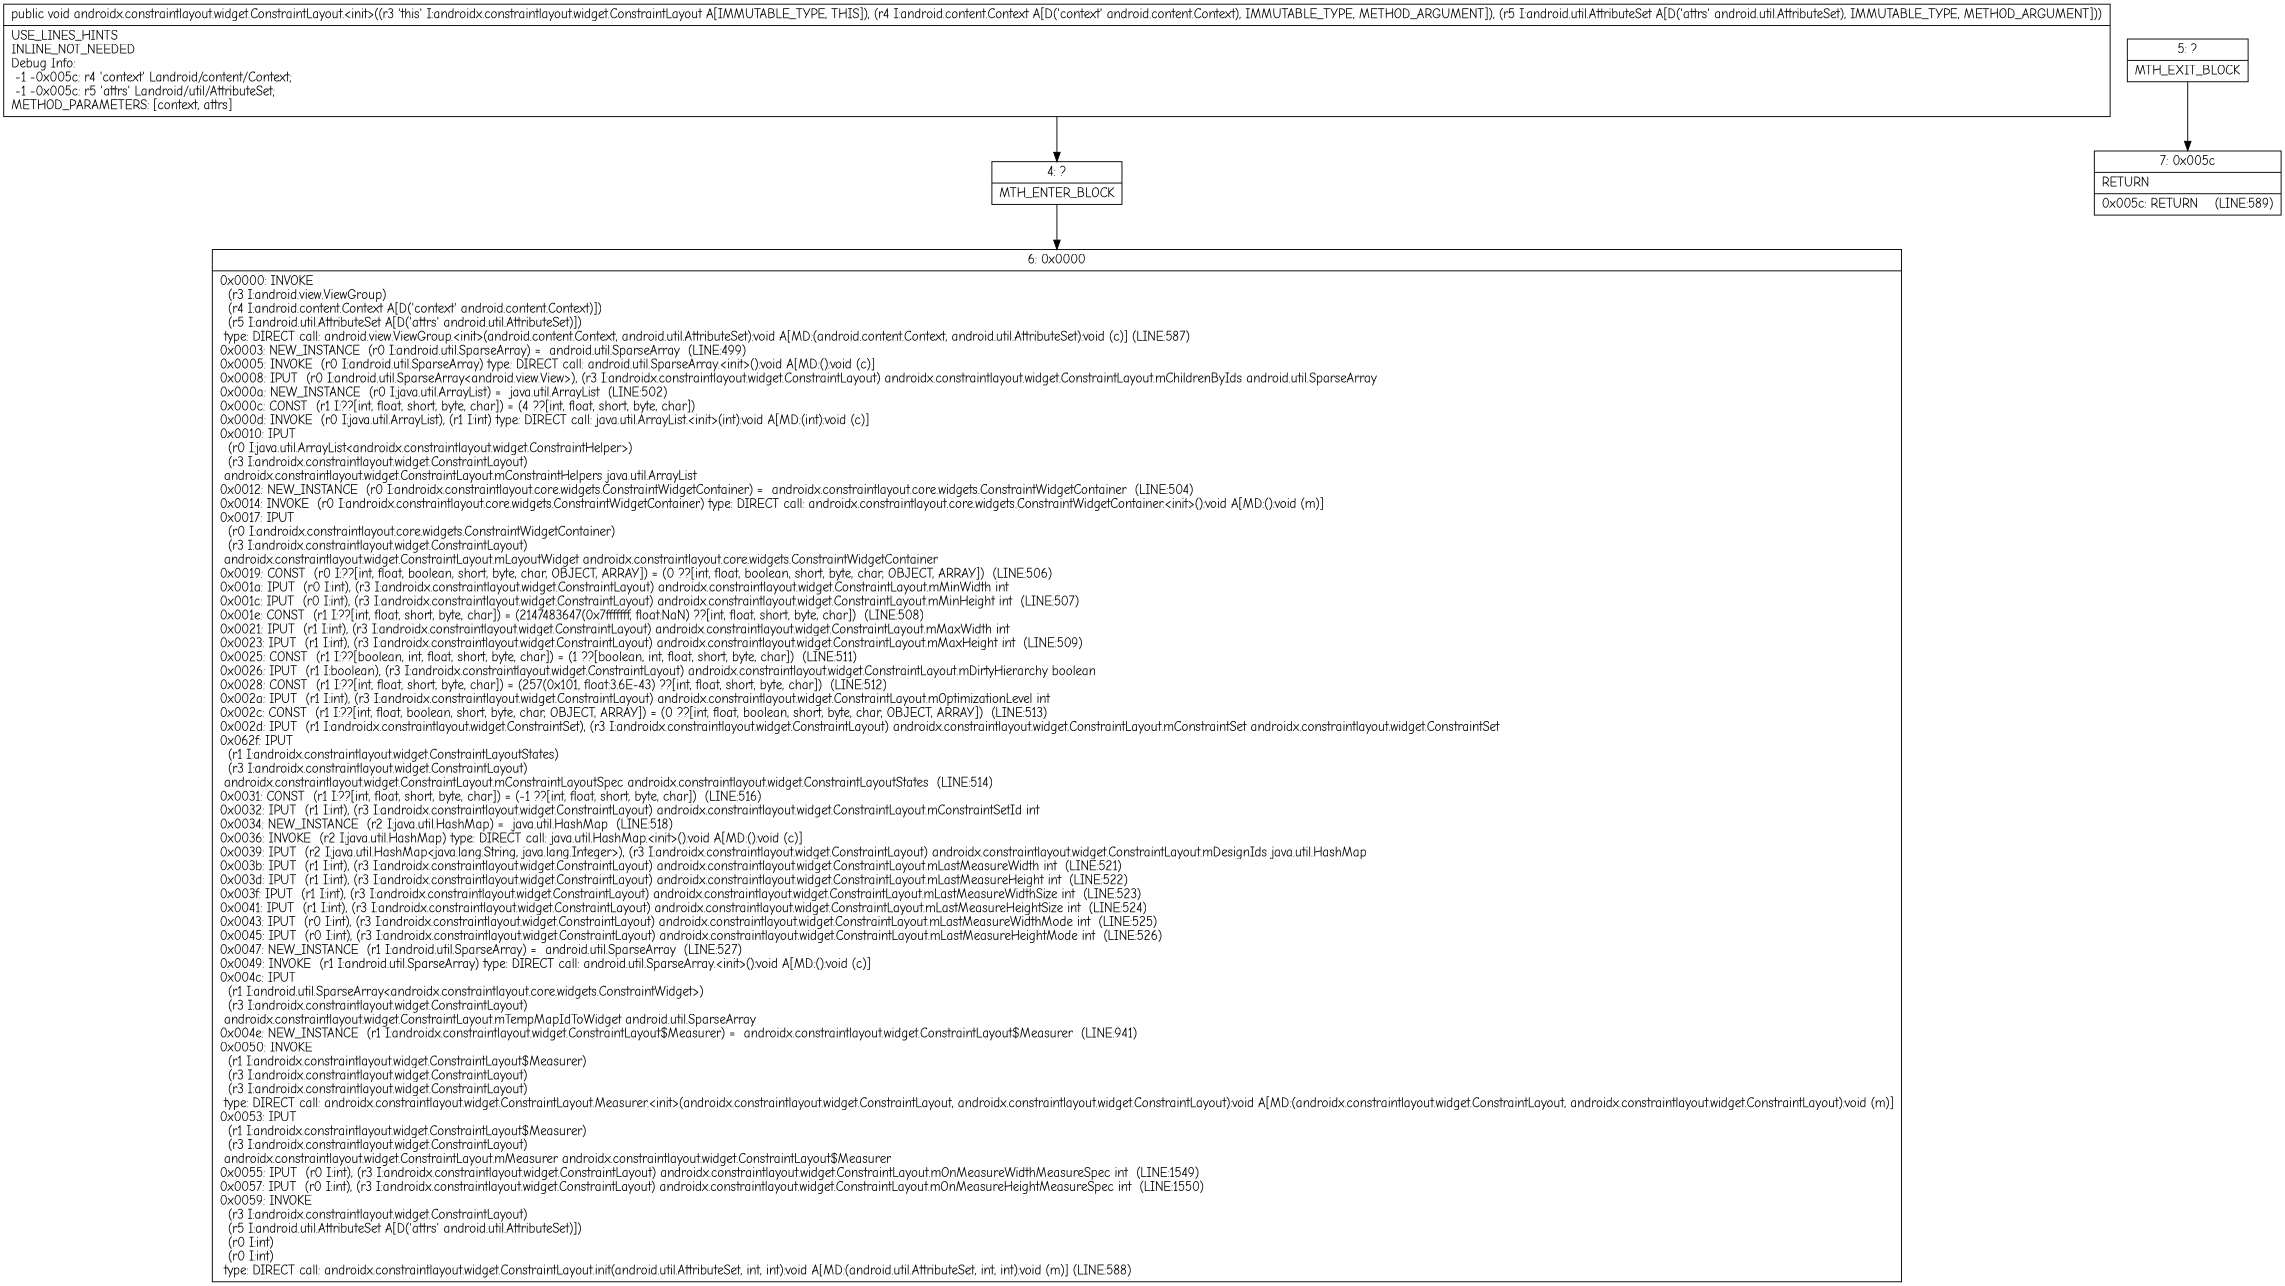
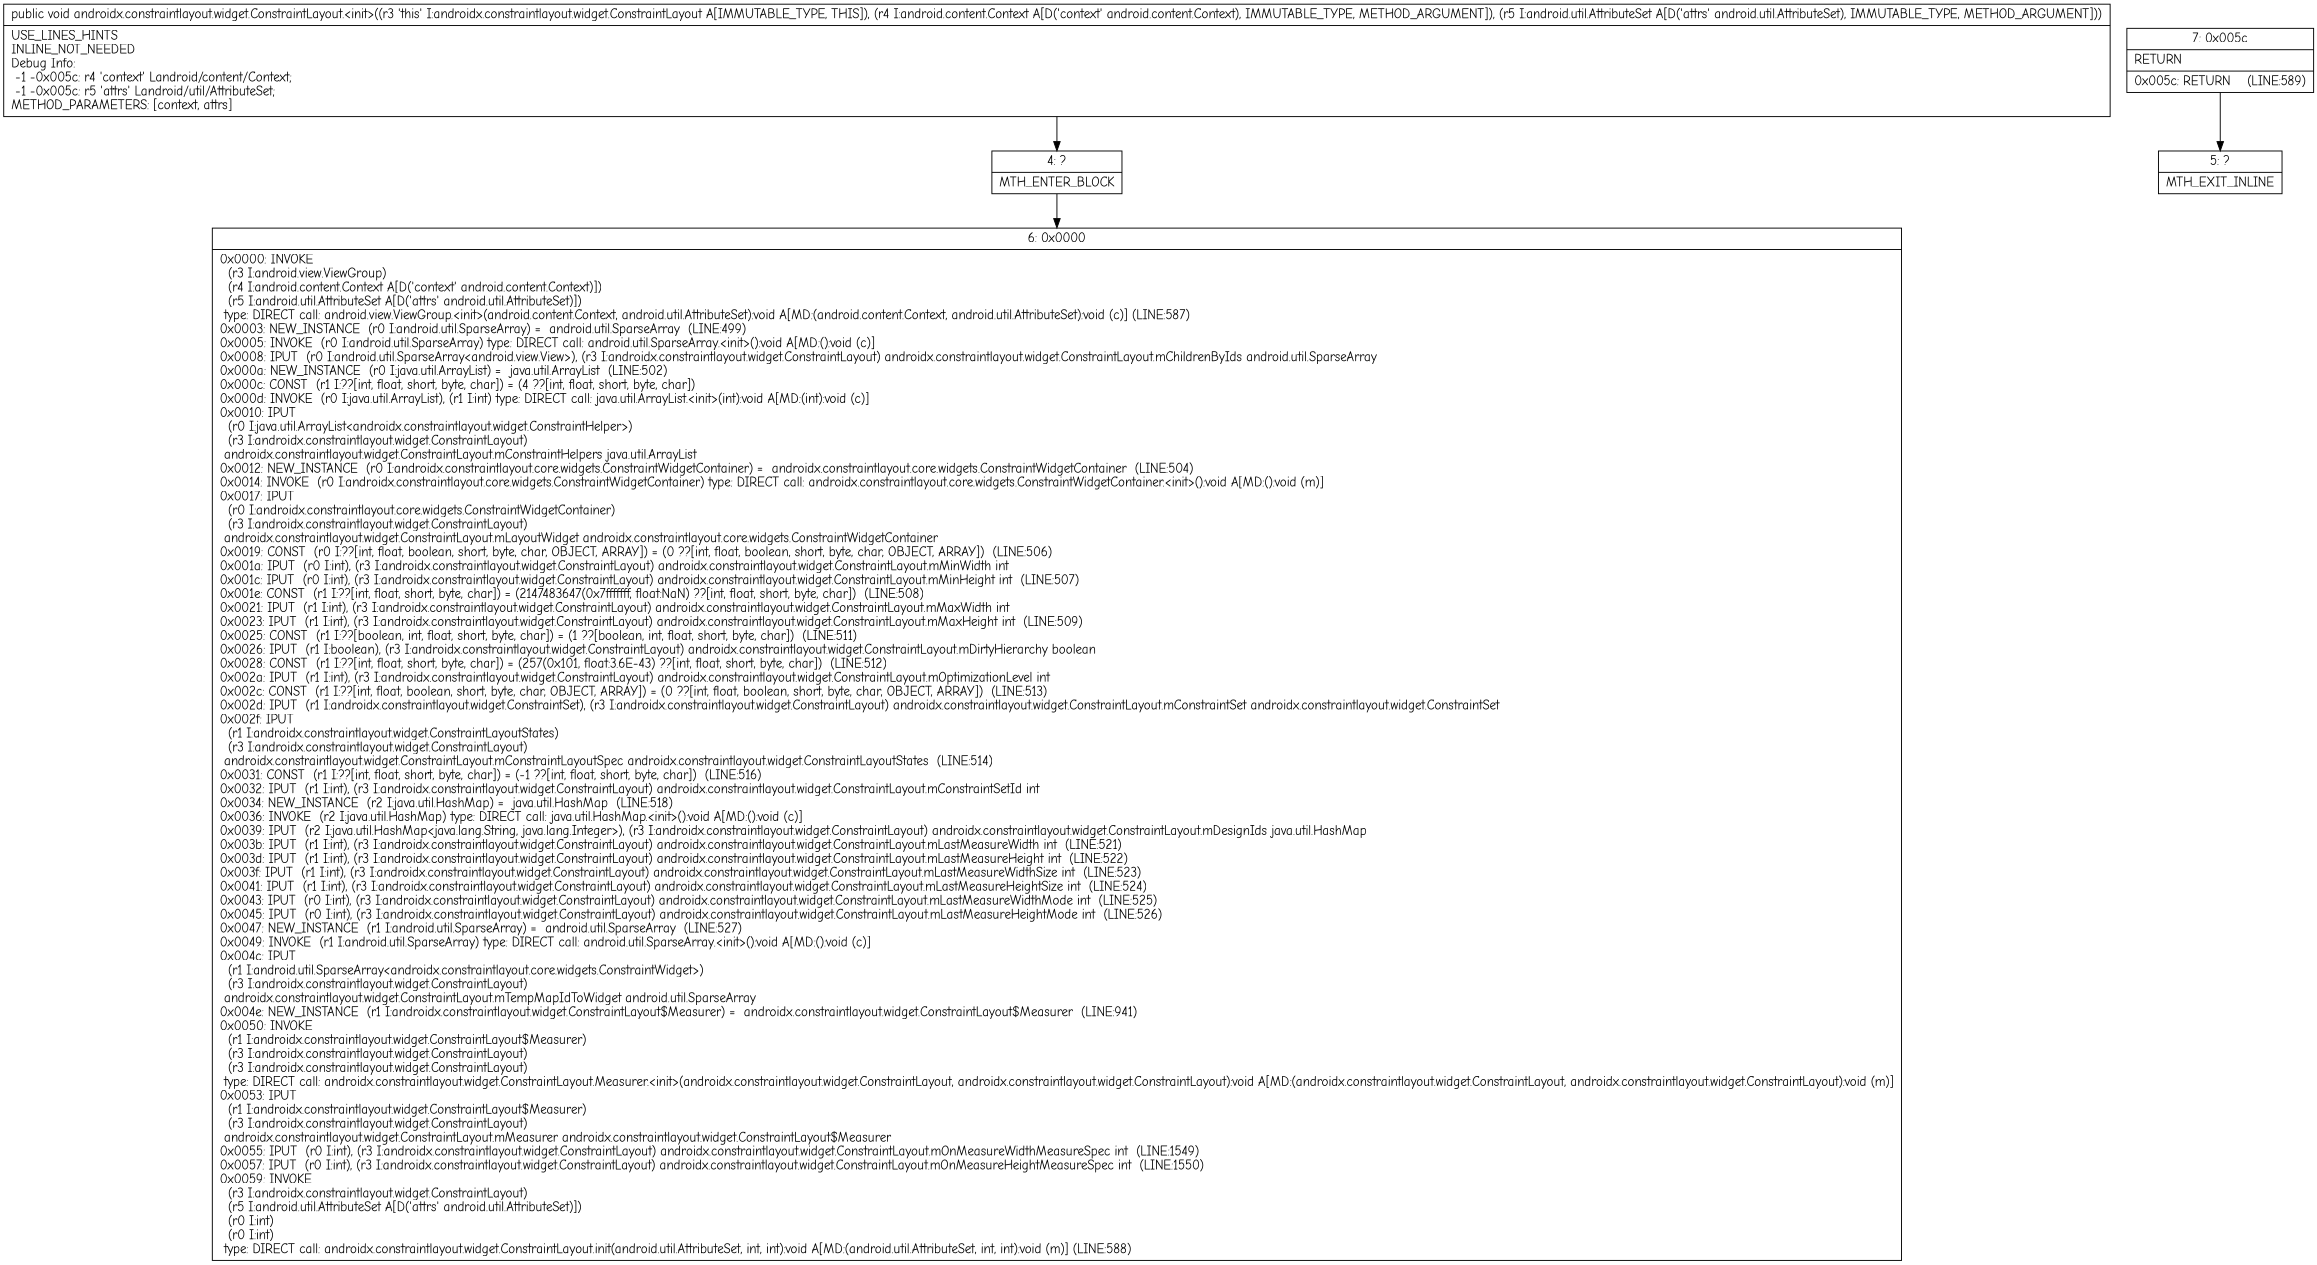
(2188, 71) -> (2220, 183)
(2188, 112) -> (2220, 117)
(261, 741) -> (261, 720)
